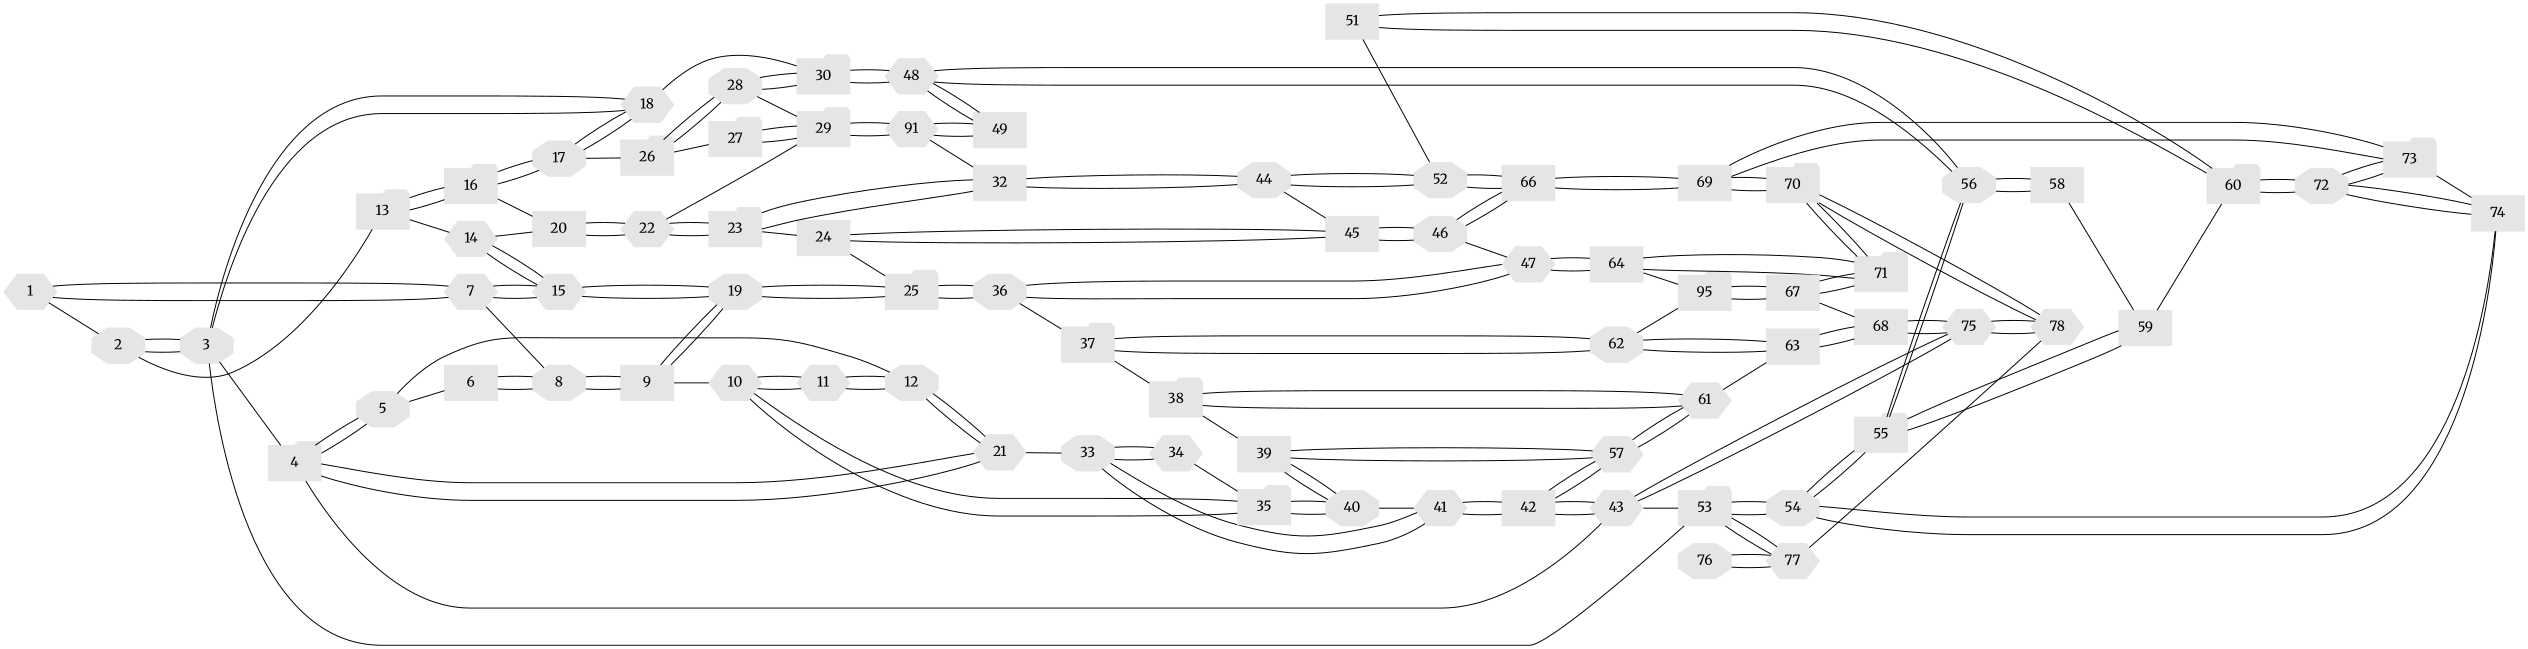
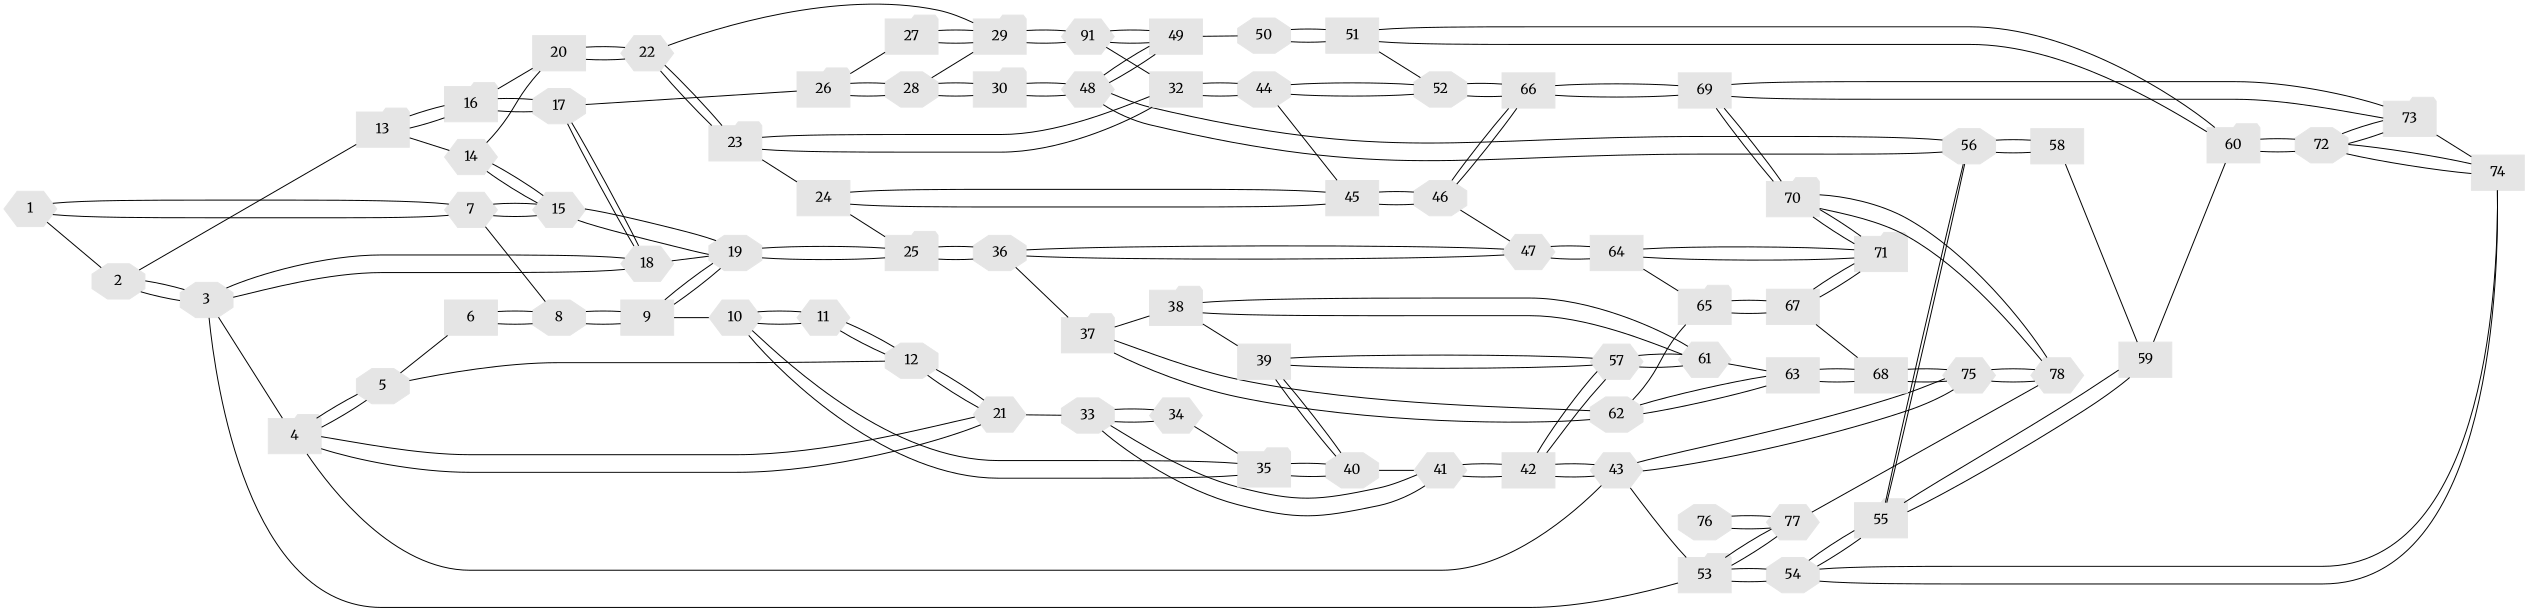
none -> (1264, 36)
(725, 56) -> (690, 259)
(1705, 293) -> (1705, 307)
